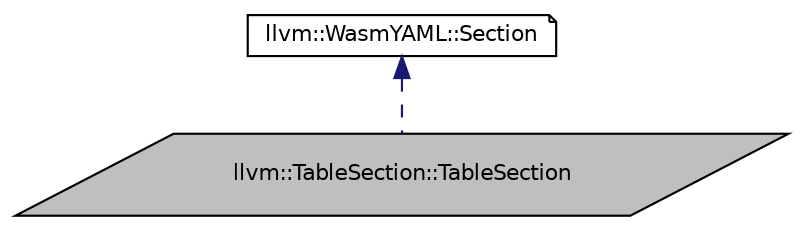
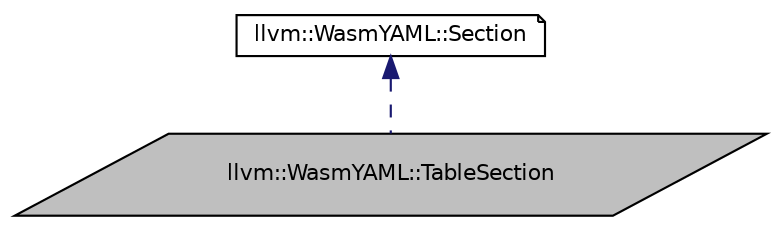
(402, 175) -> (391, 175)
